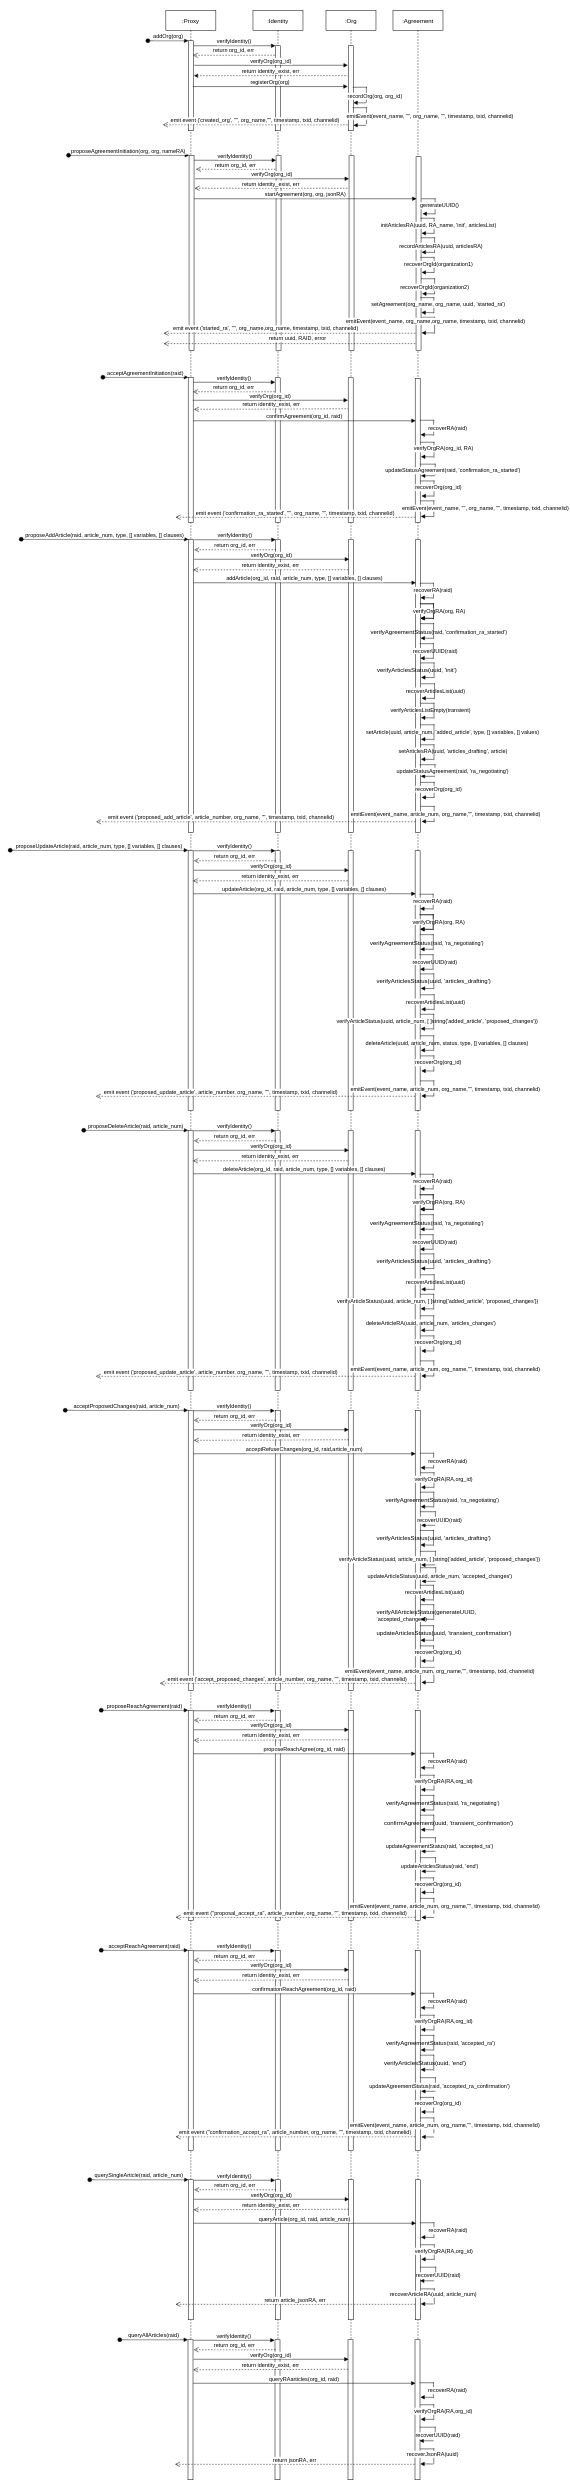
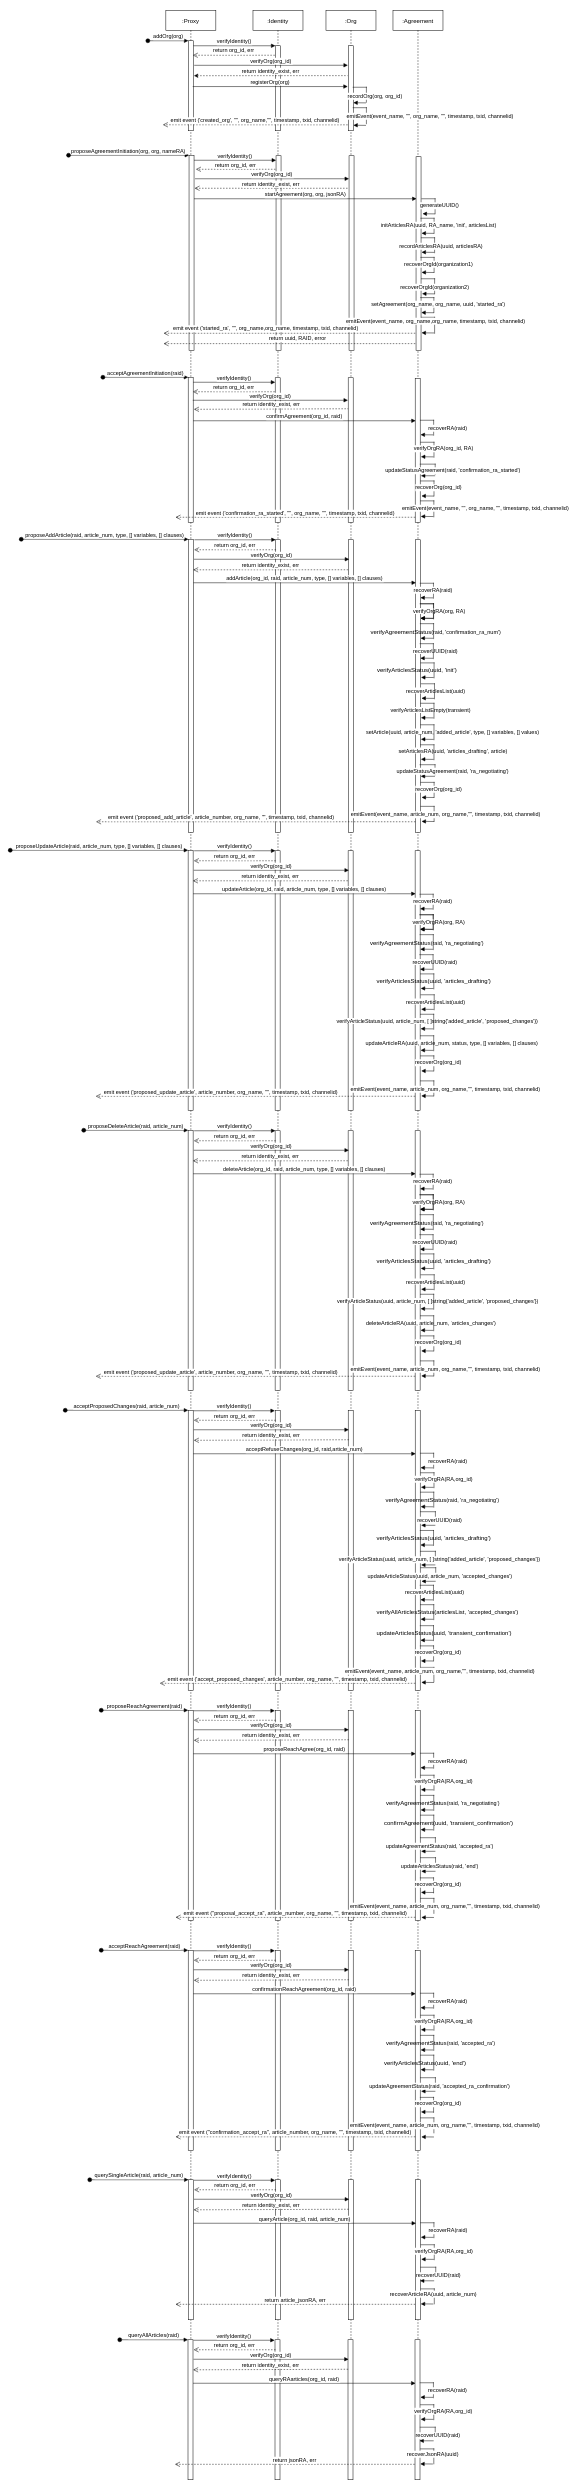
(445, 635) -> (445, 635)
(455, 1046) -> (455, 1046)
(449, 1616) -> (449, 1616)
